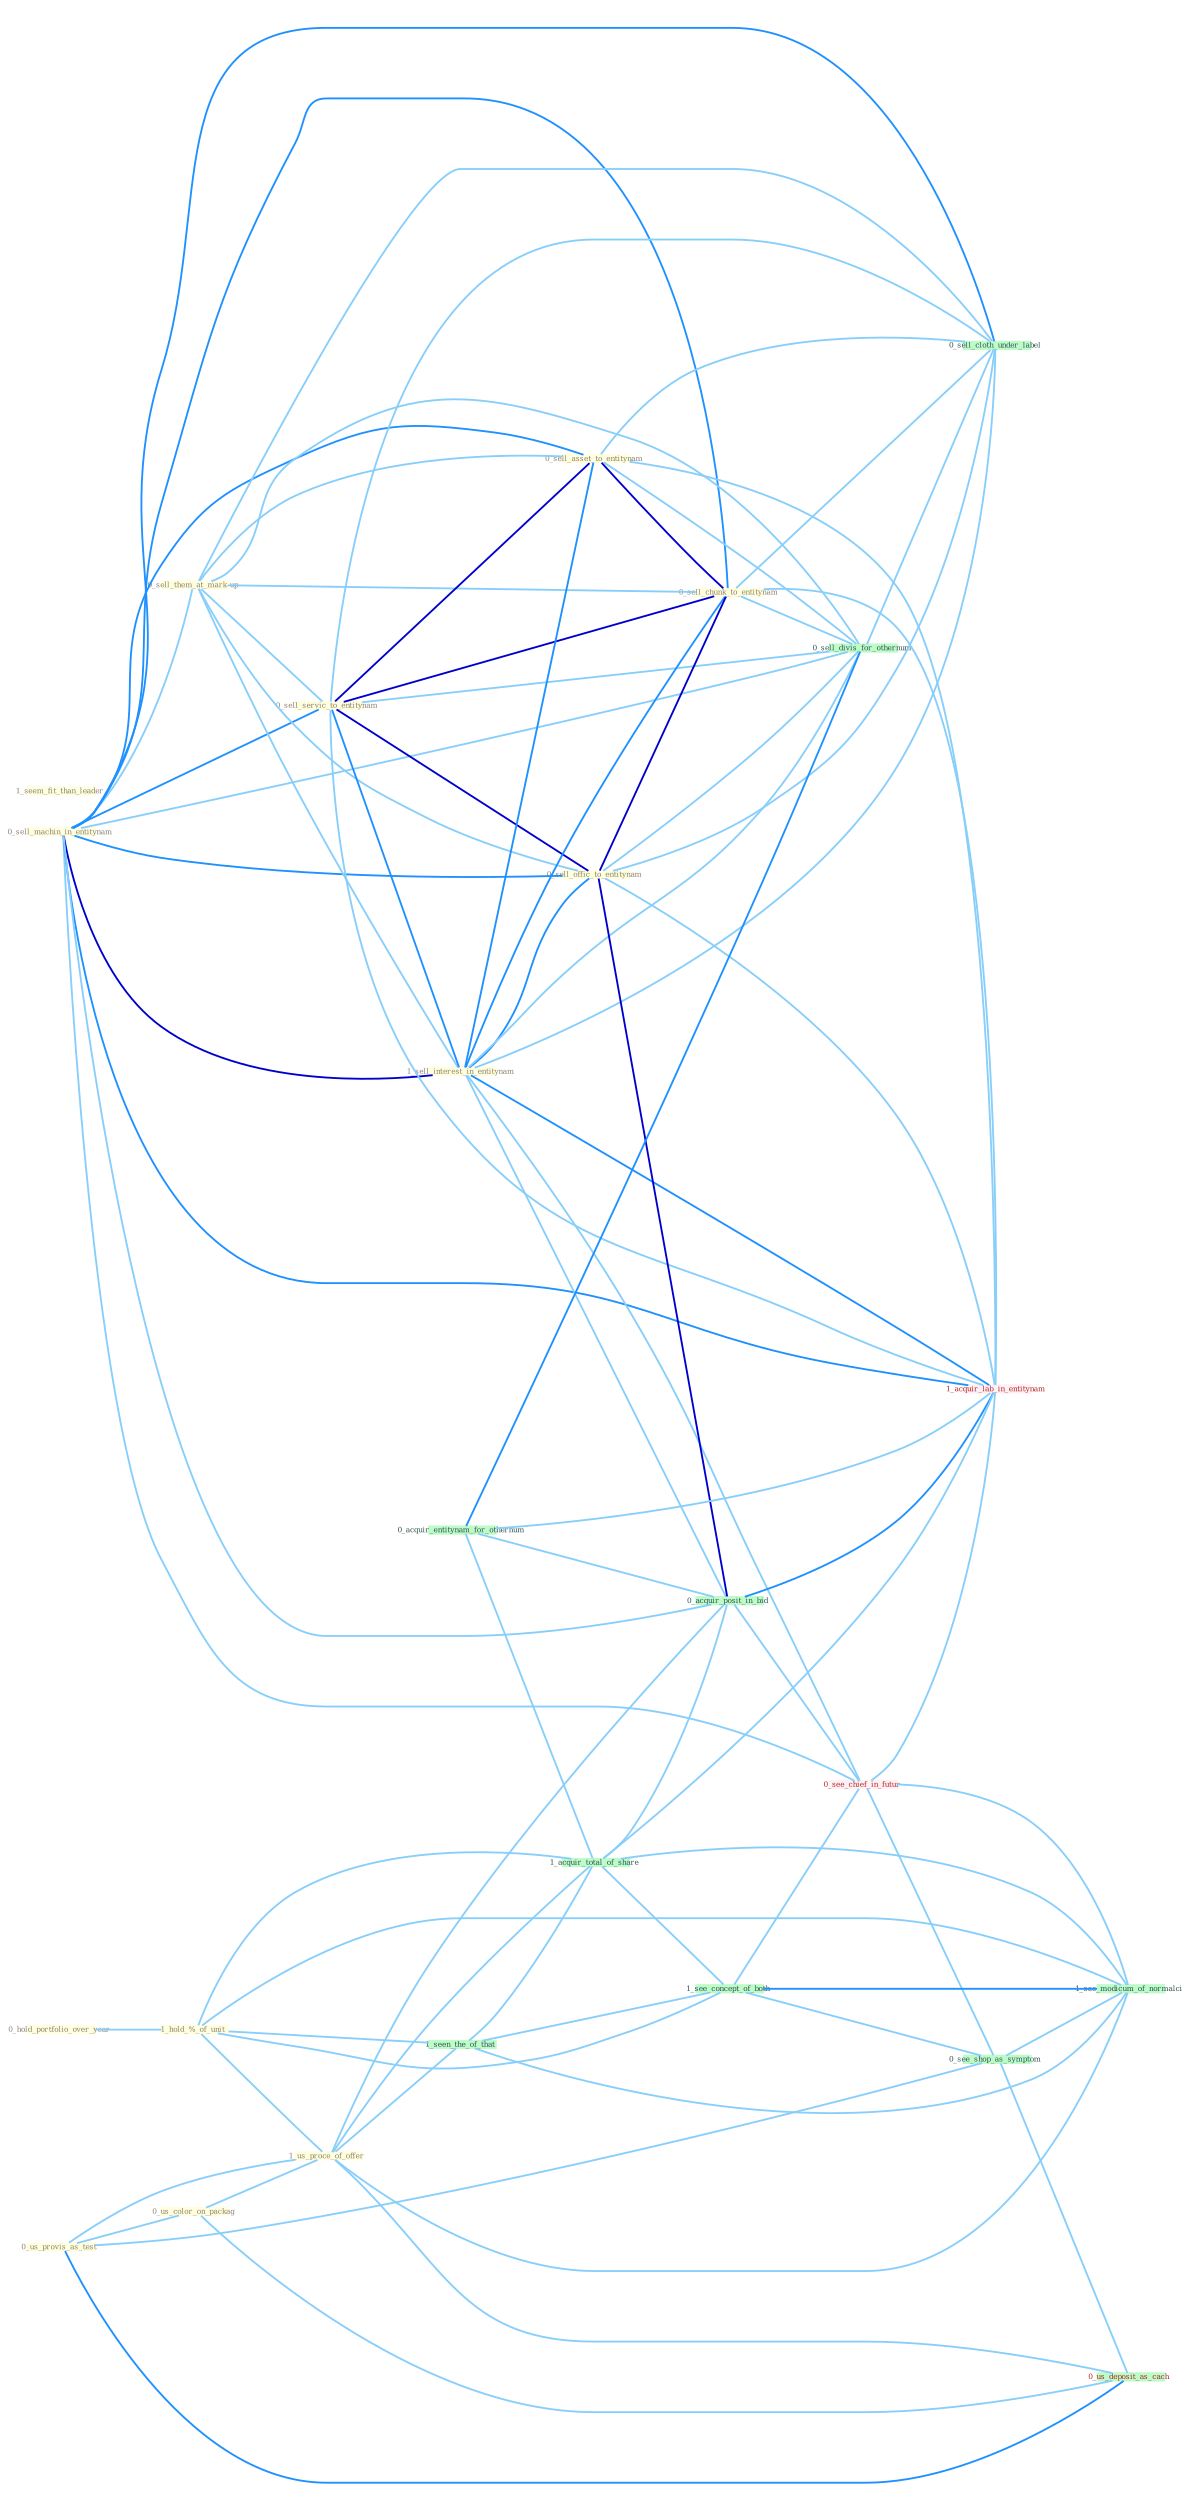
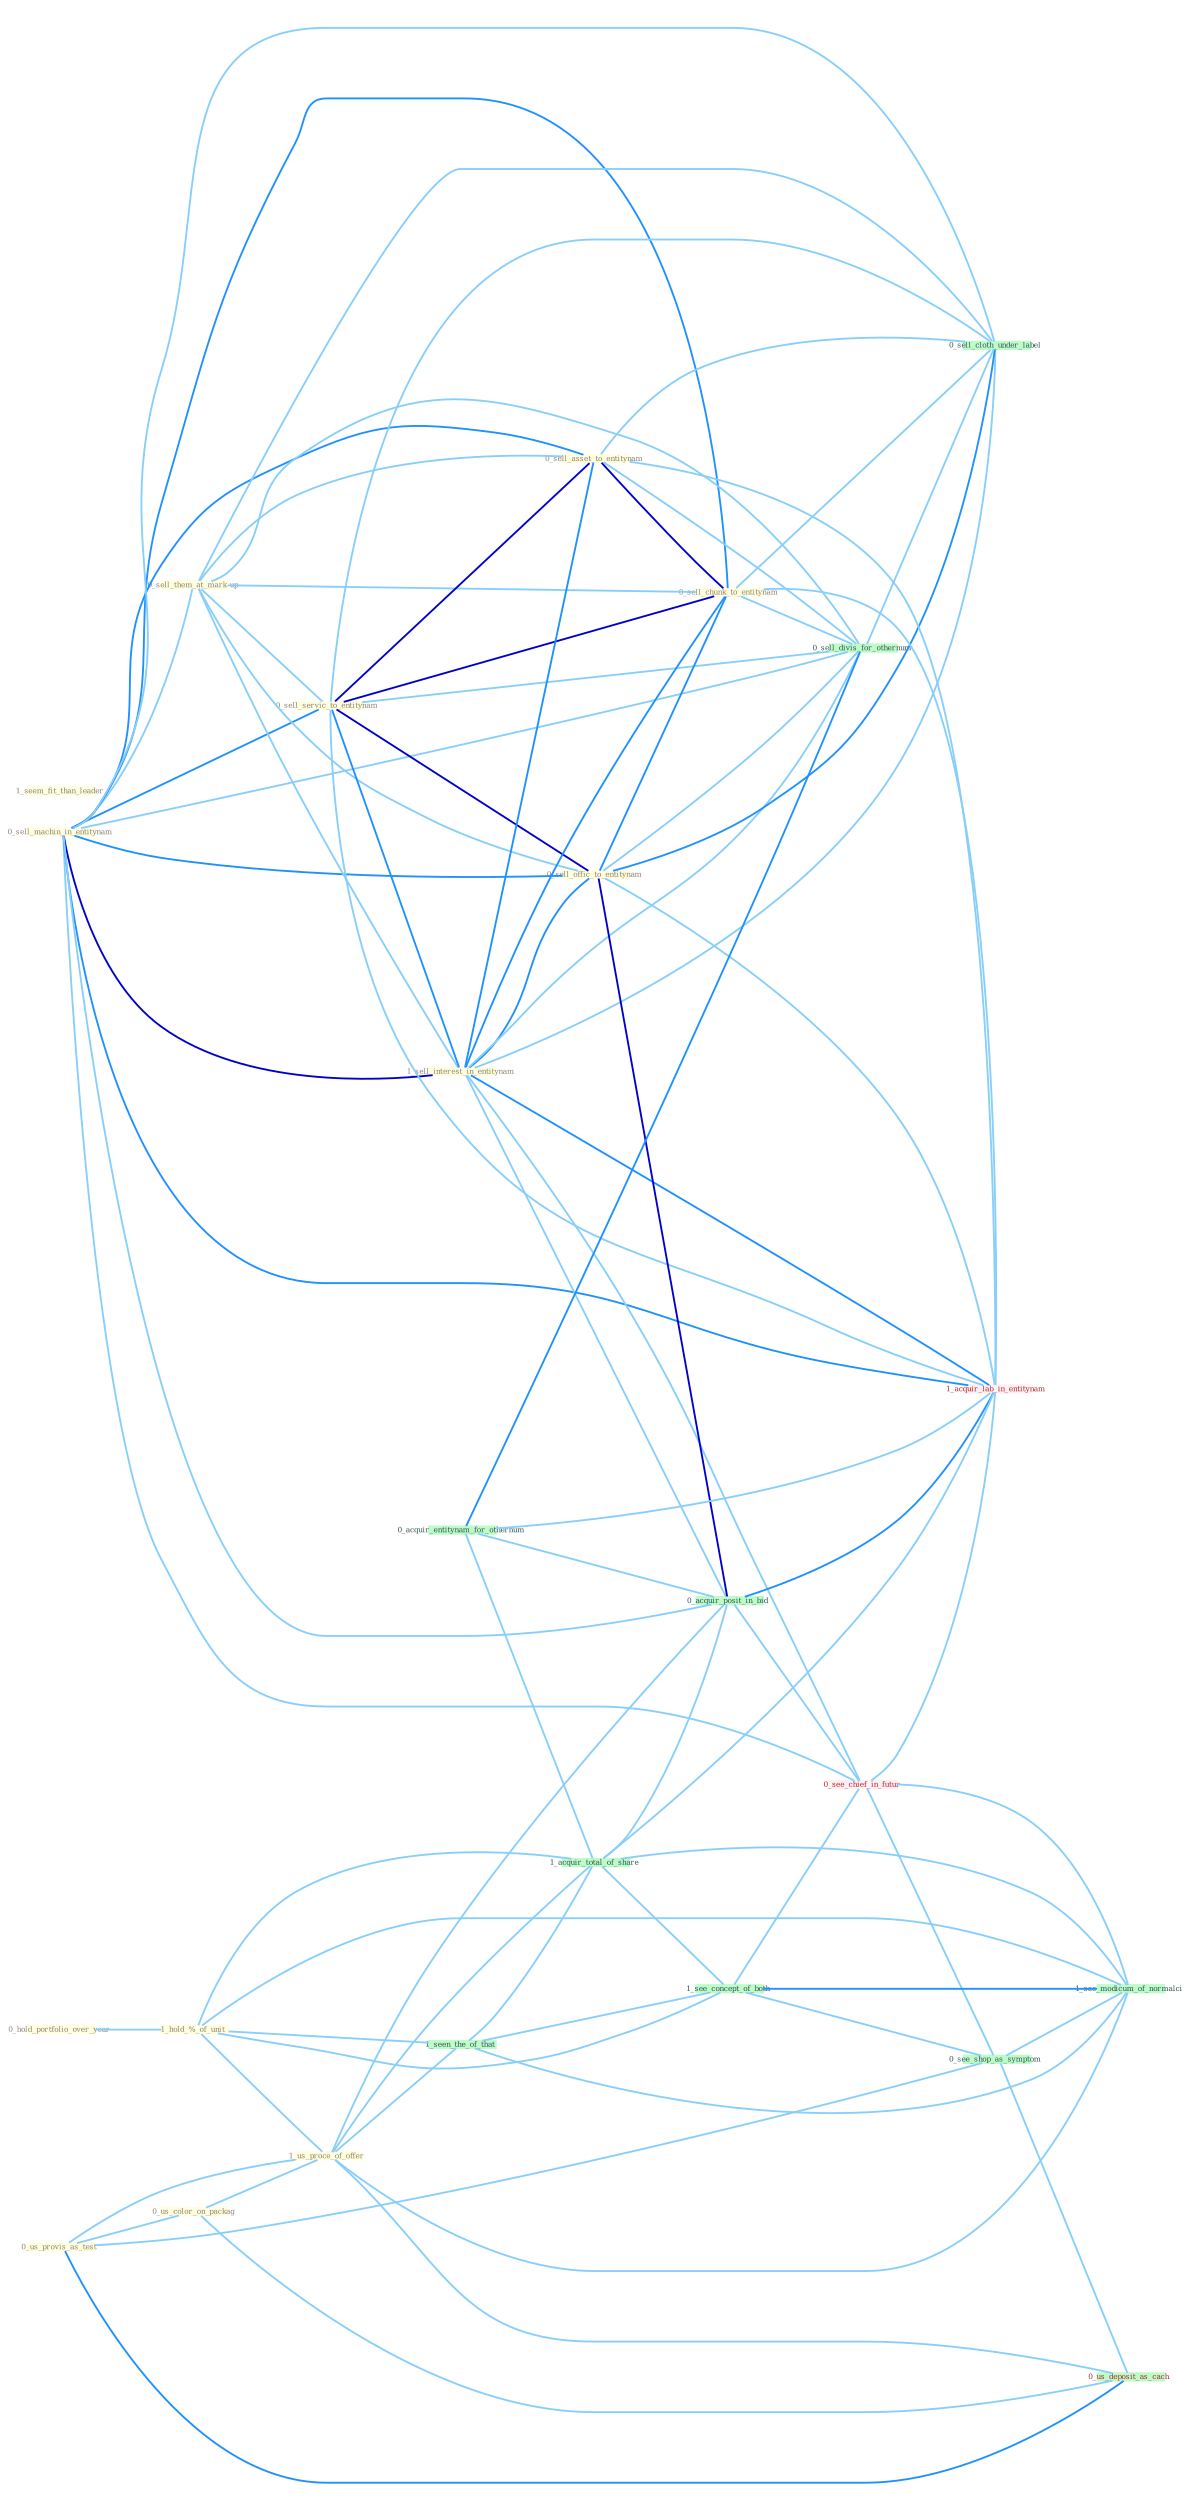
(296, 33) -> (296, 33)
(891, 679) -> (891, 679)
(663, 734) -> (663, 734)
